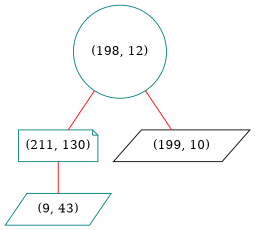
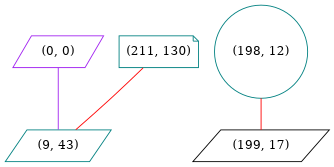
none -> (58, 52)
(81, 110) -> none
(182, 146) -> (261, 146)
